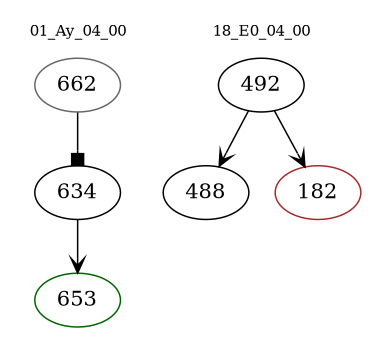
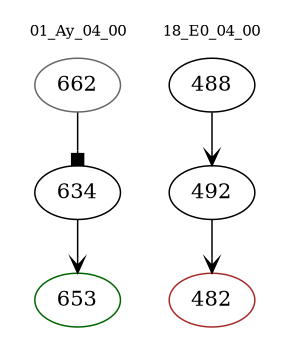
(237, 132) -> (212, 132)
(318, 193) -> (212, 300)
